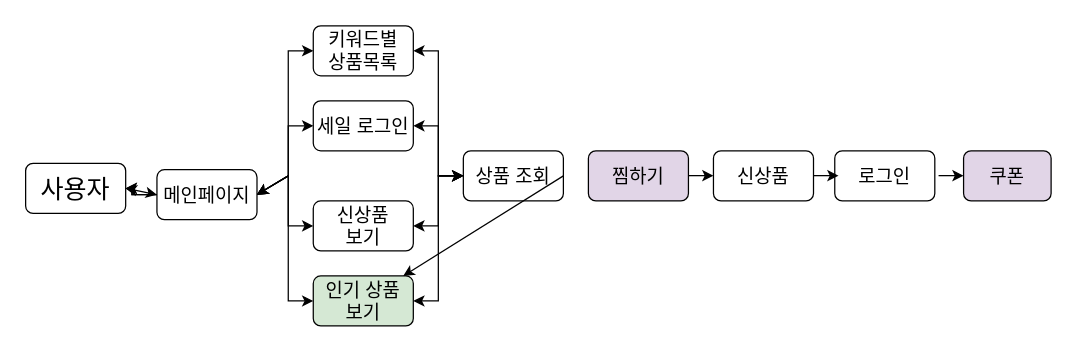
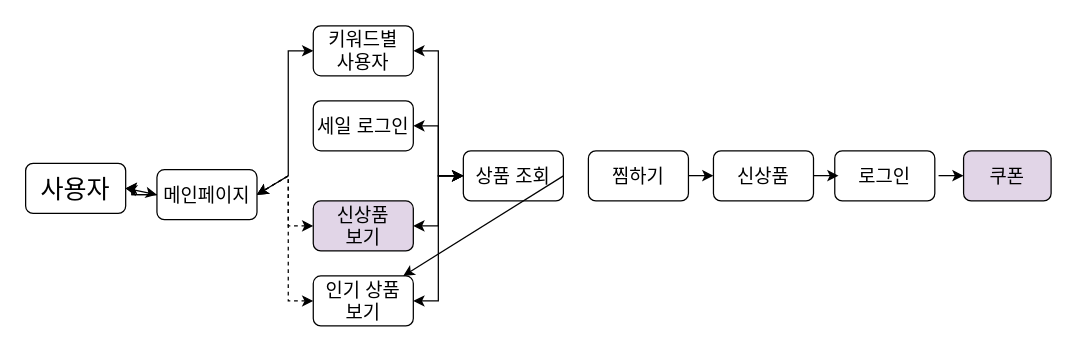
(363, 51) -> (363, 51)
(298, 126) -> none
(638, 176) -> (638, 176)
(296, 226) -> (296, 226)
(363, 226) -> (363, 226)
(288, 271) -> (288, 271)
(363, 301) -> (363, 301)
